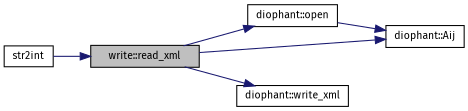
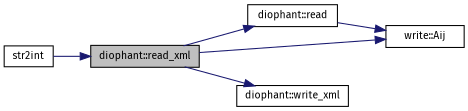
(293, 16) -> (293, 16)
(425, 37) -> (425, 37)
(145, 56) -> (145, 56)
